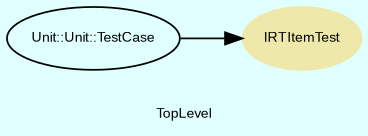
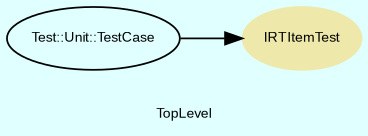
(93, 38) -> (93, 38)
